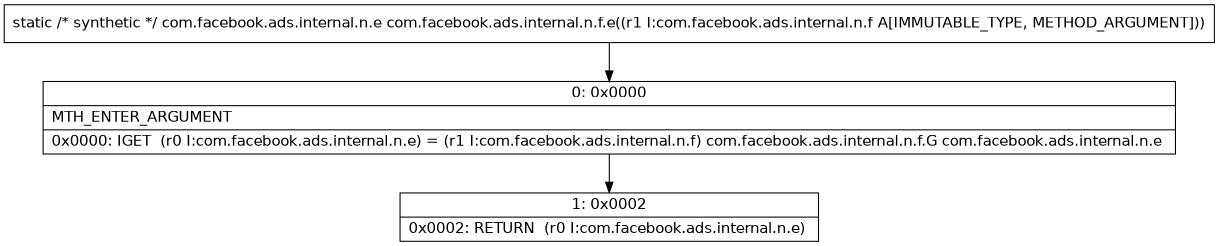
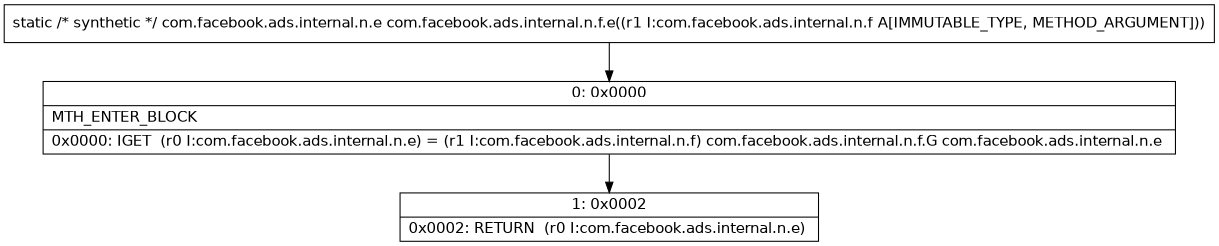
(142, 117) -> (125, 117)
